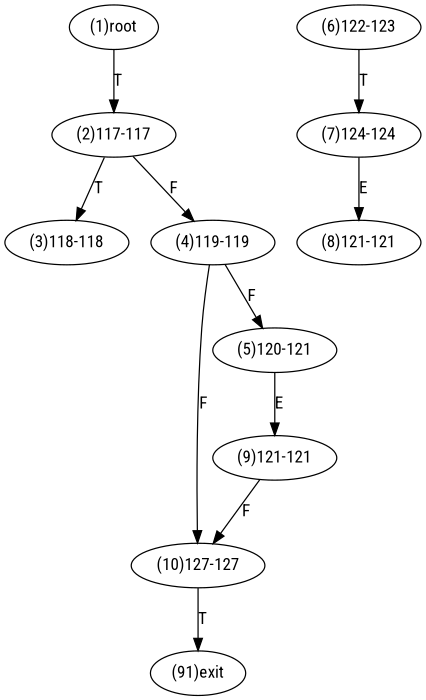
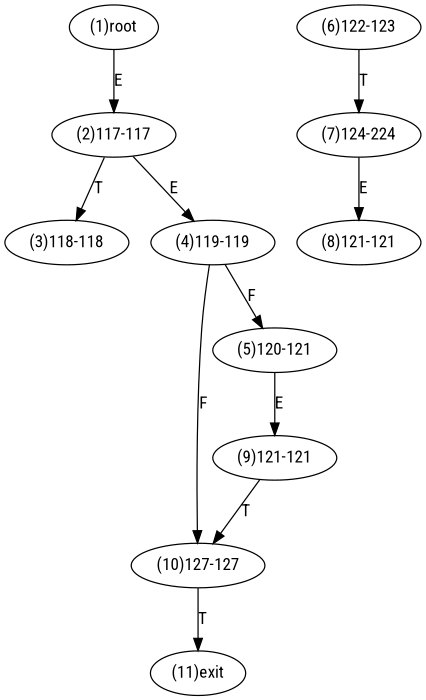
(118, 81) -> (118, 81)
(359, 135) -> (359, 135)
(174, 189) -> (174, 189)
(246, 512) -> (246, 512)
(198, 673) -> (198, 673)
